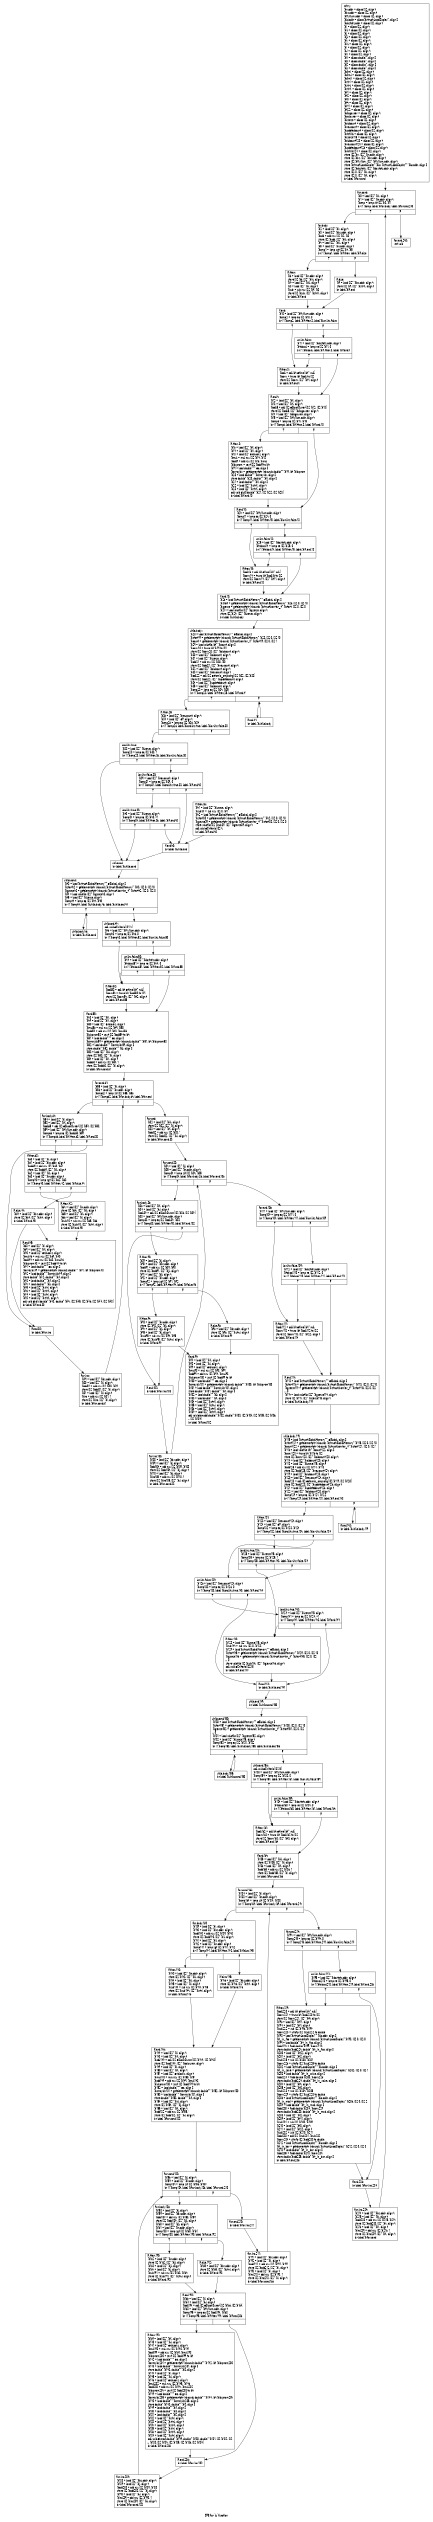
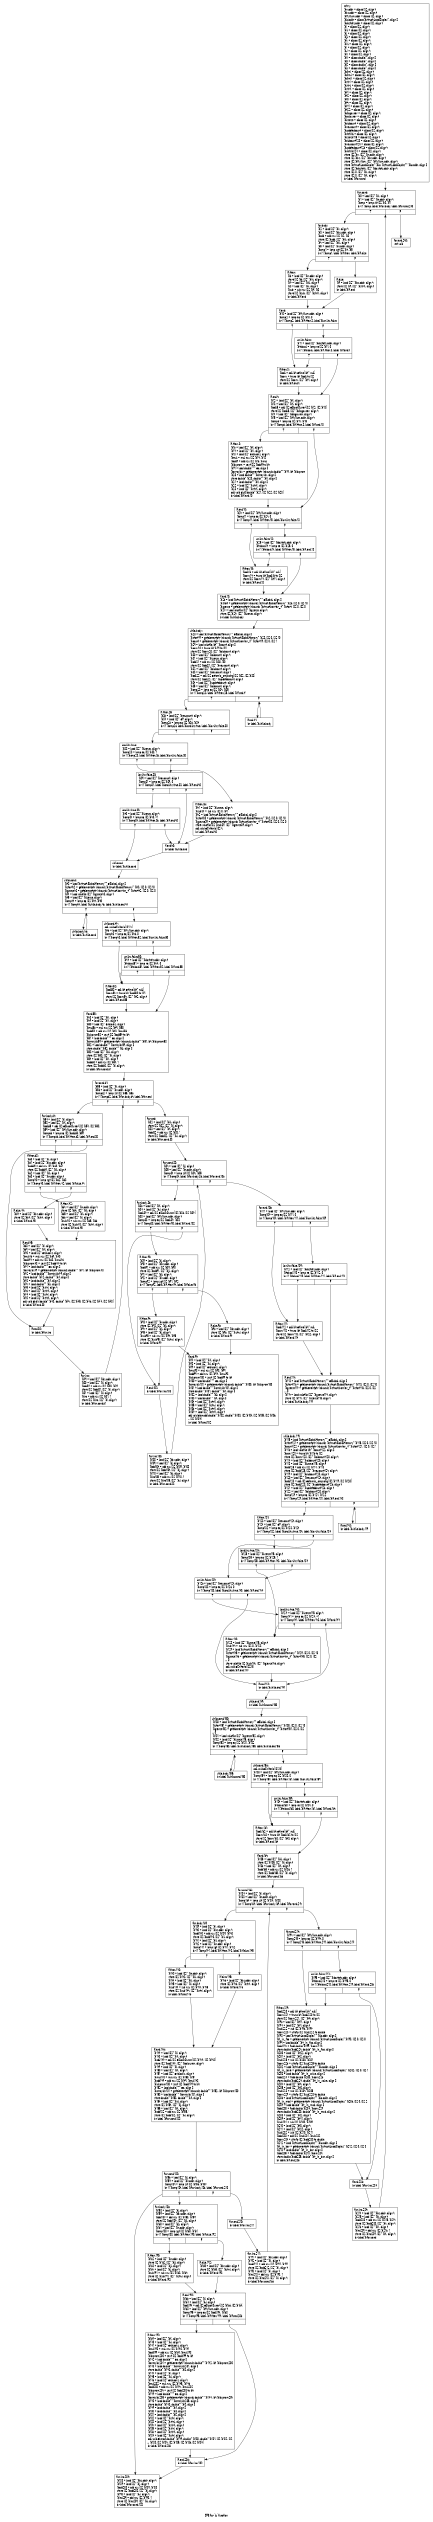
(103, 806) -> (189, 770)
(11, 1277) -> (48, 1316)
(139, 2333) -> (135, 2328)
